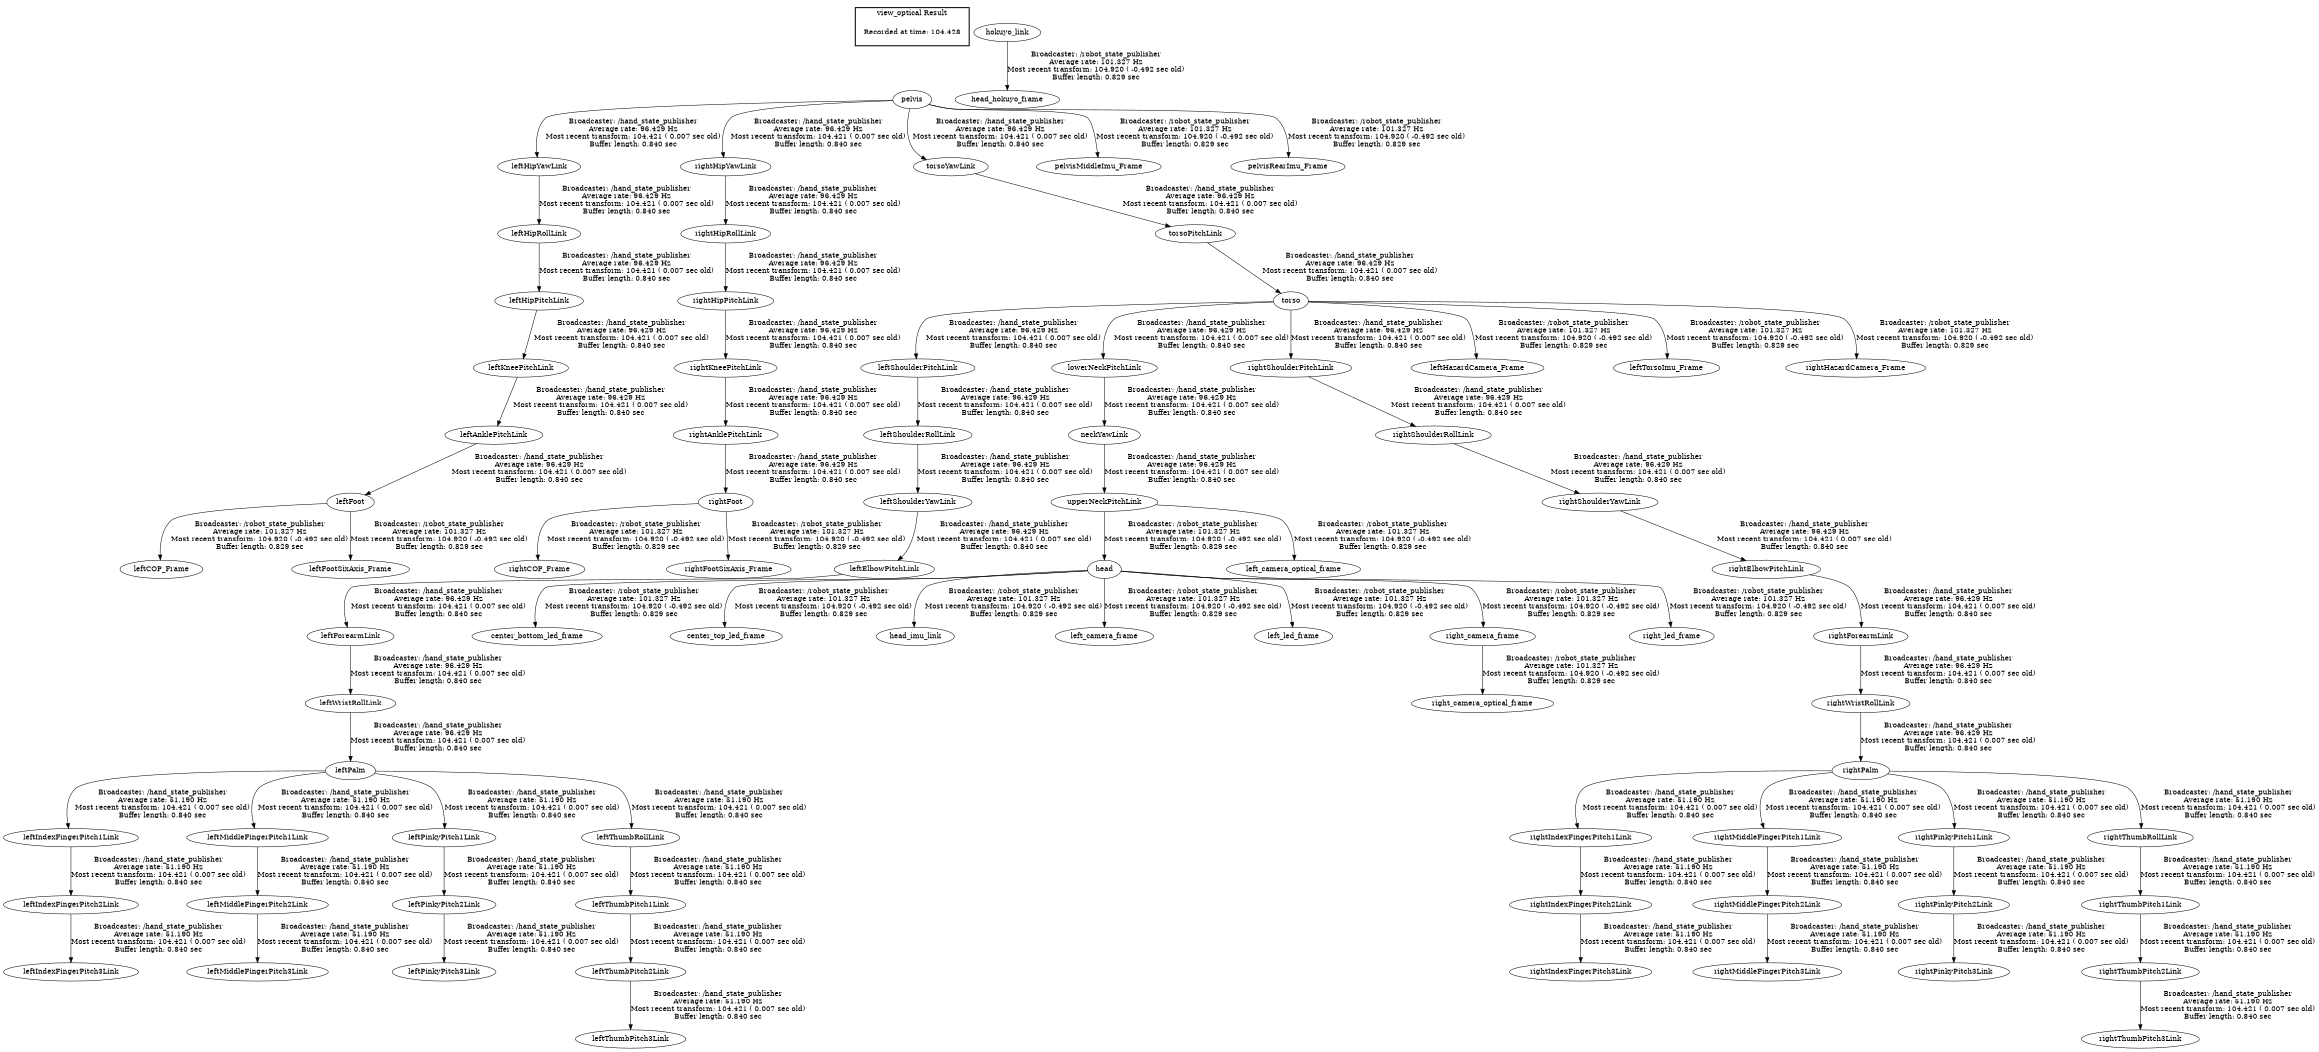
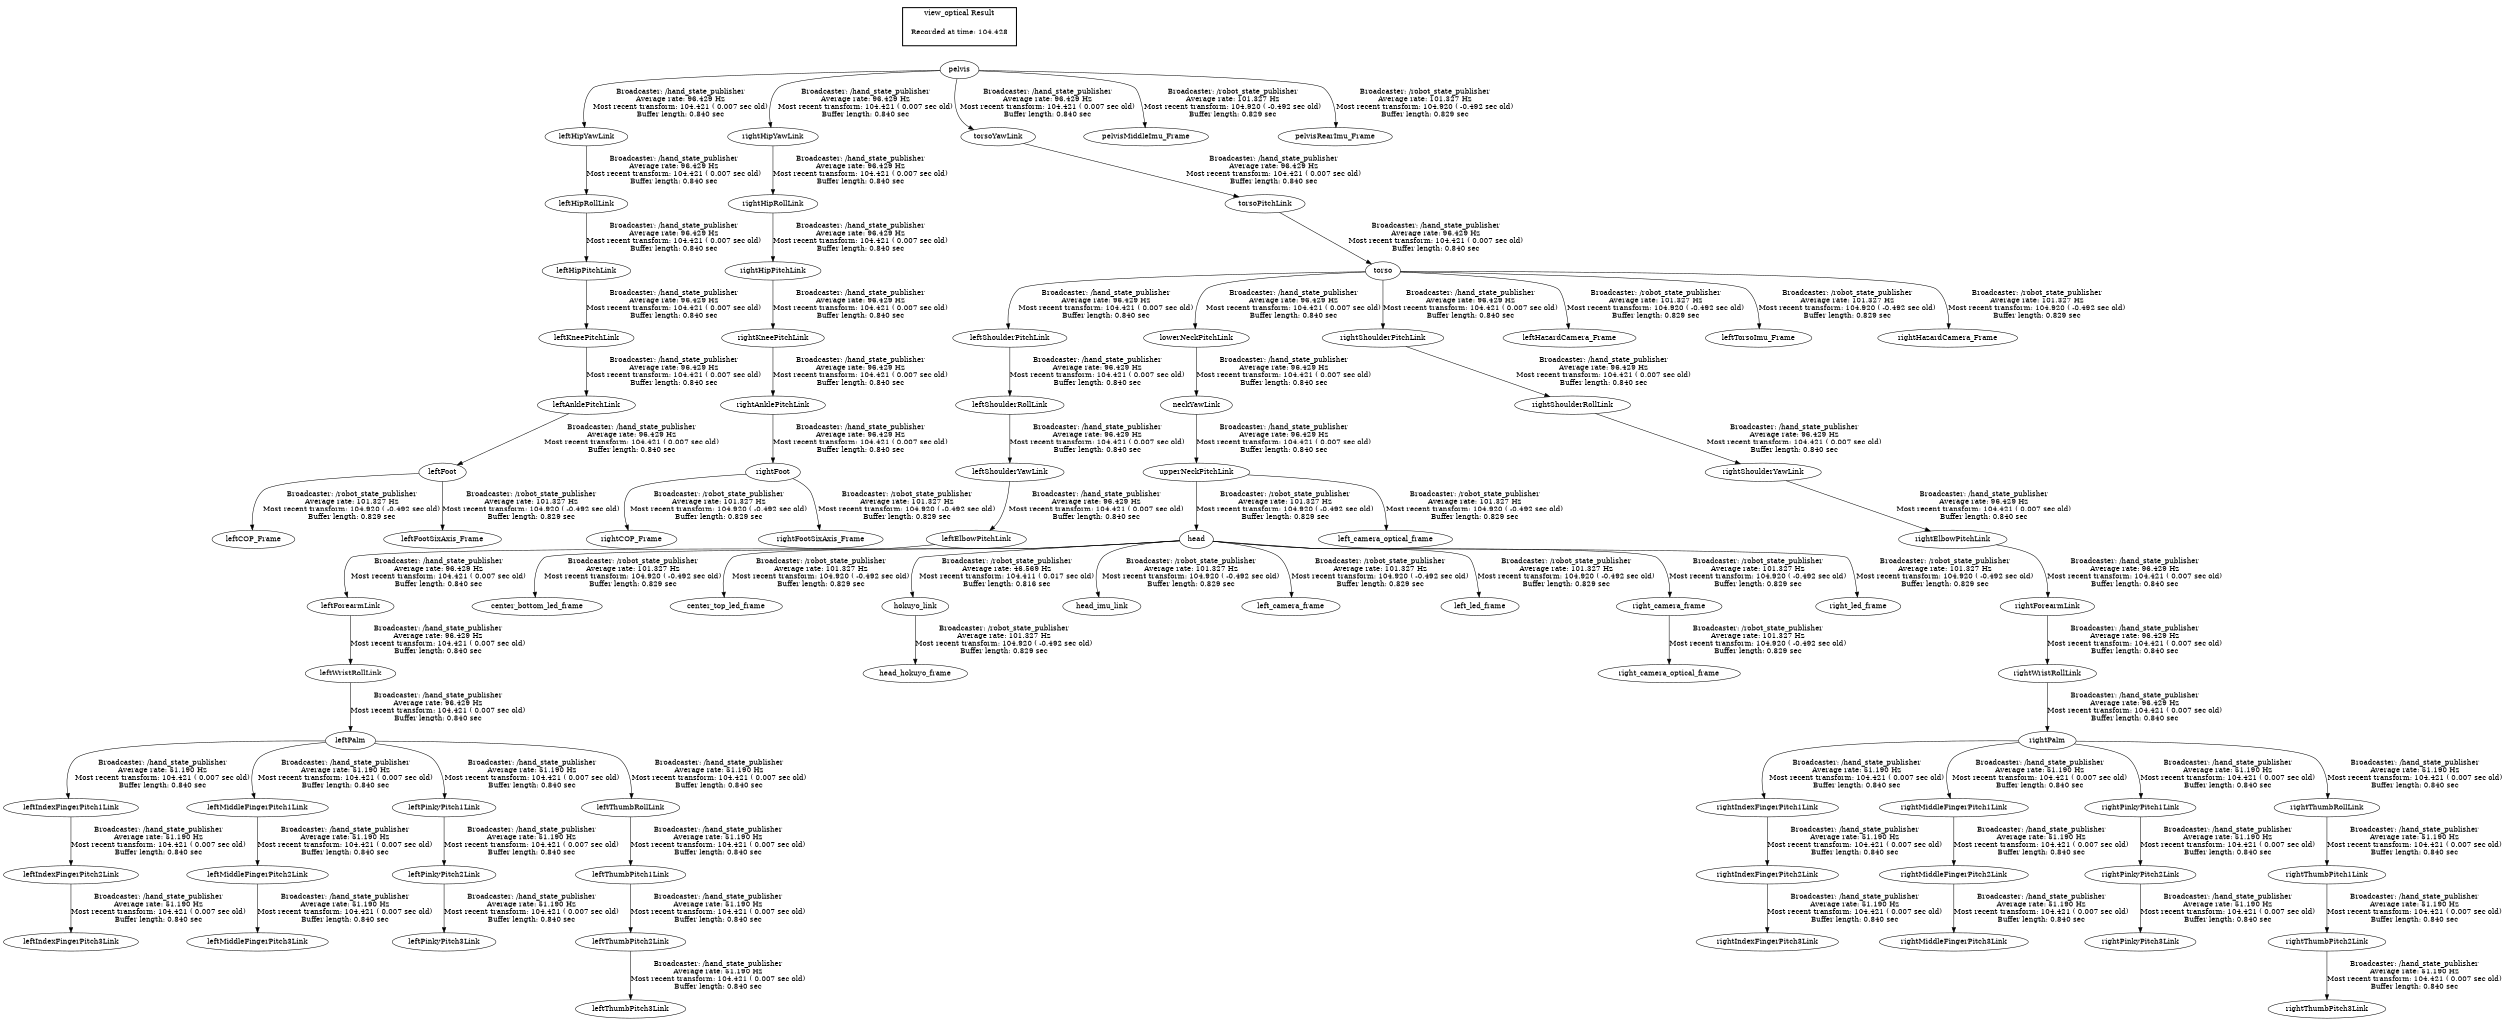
none -> (987, 552)
